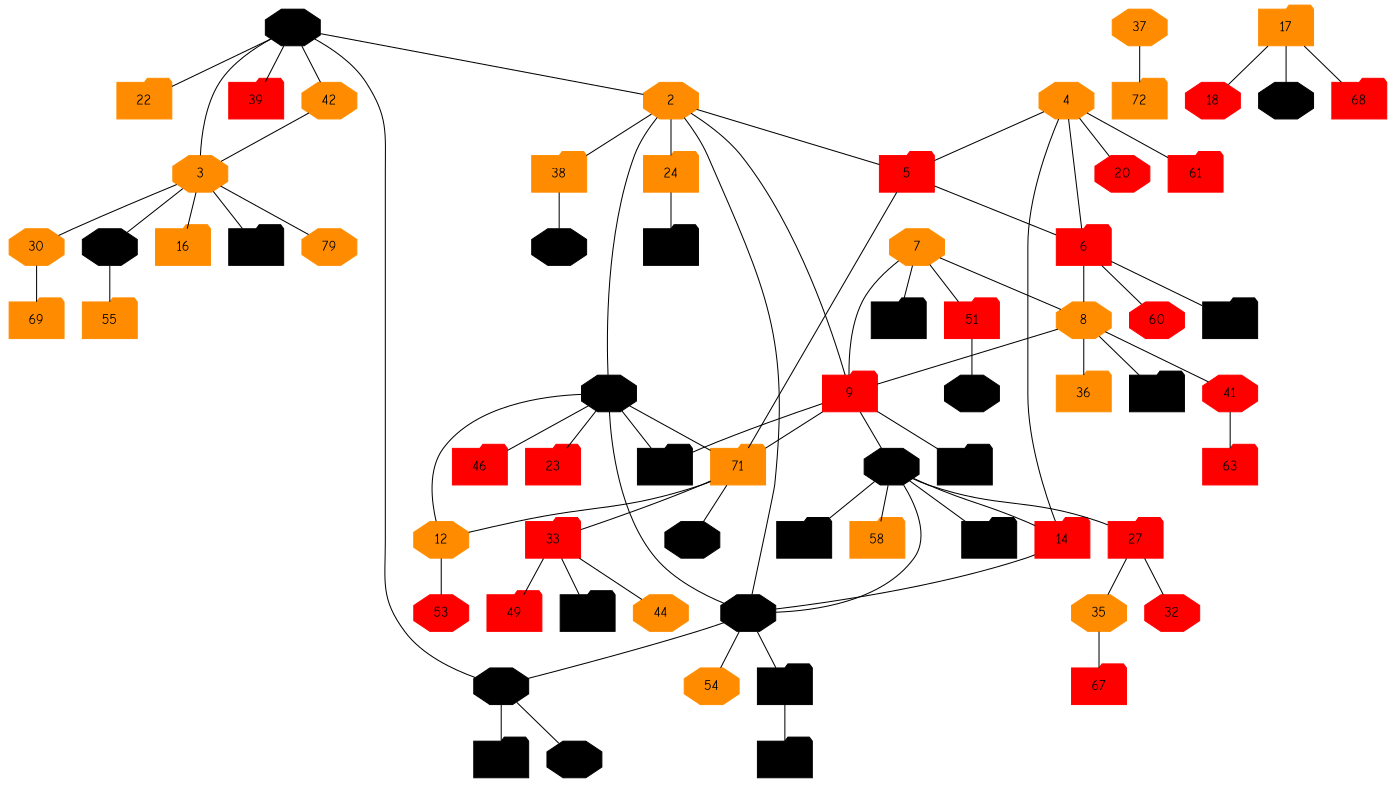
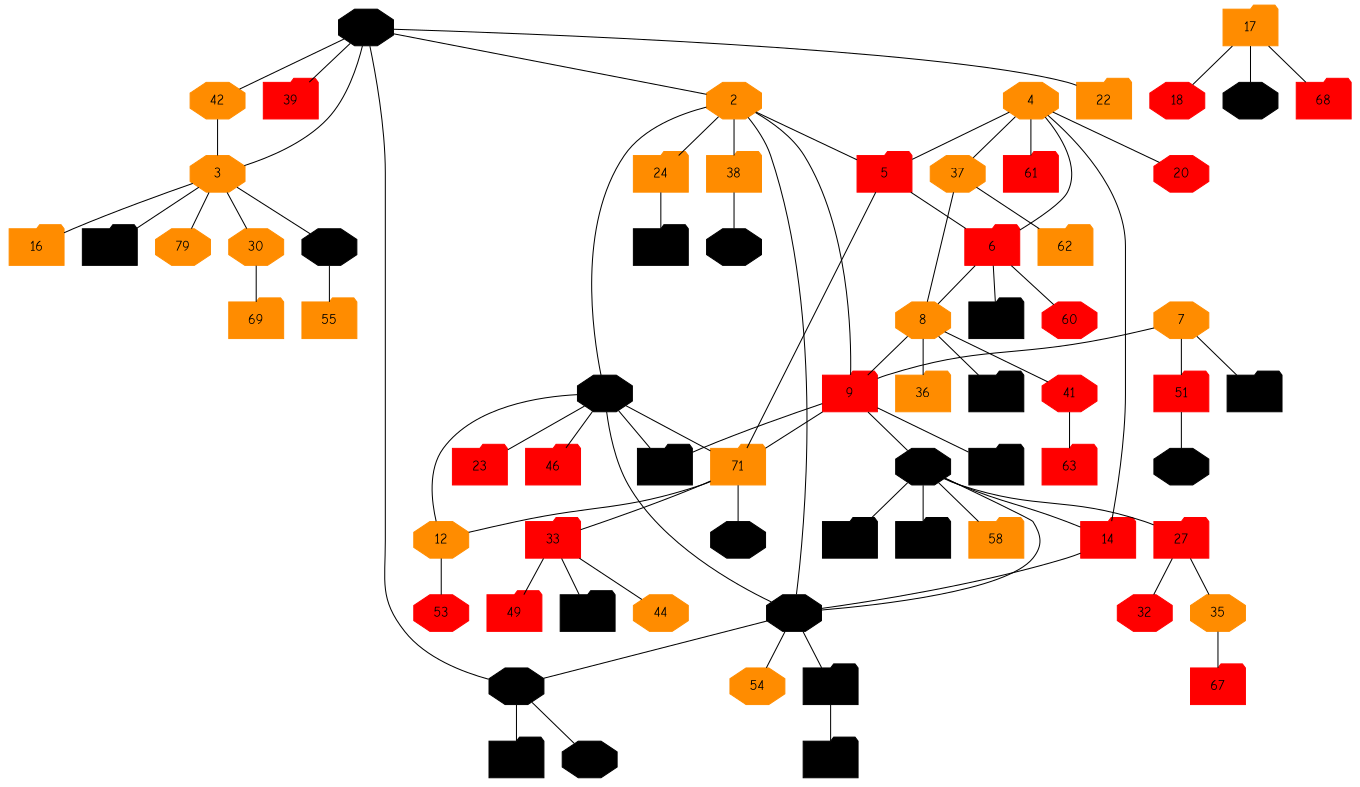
(1140, 101) -> (1065, 247)
none -> (994, 137)
(1000, 284) -> (940, 247)
